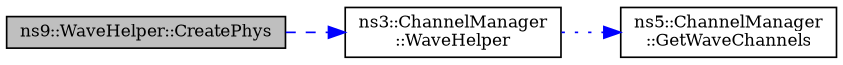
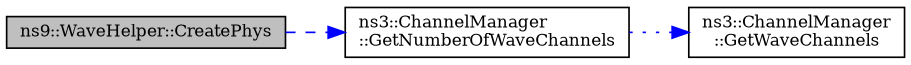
(453, 32) -> (487, 32)
(729, 32) -> (797, 32)
